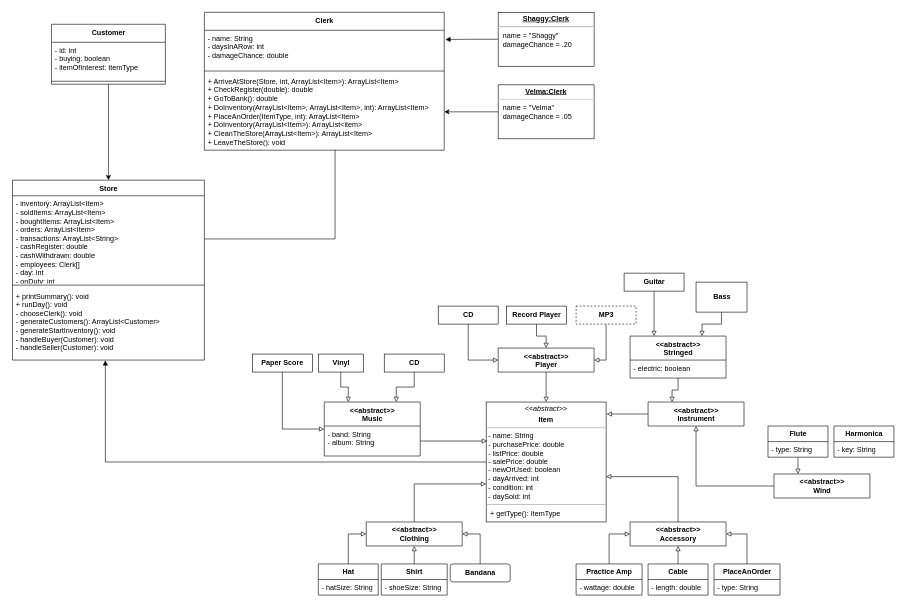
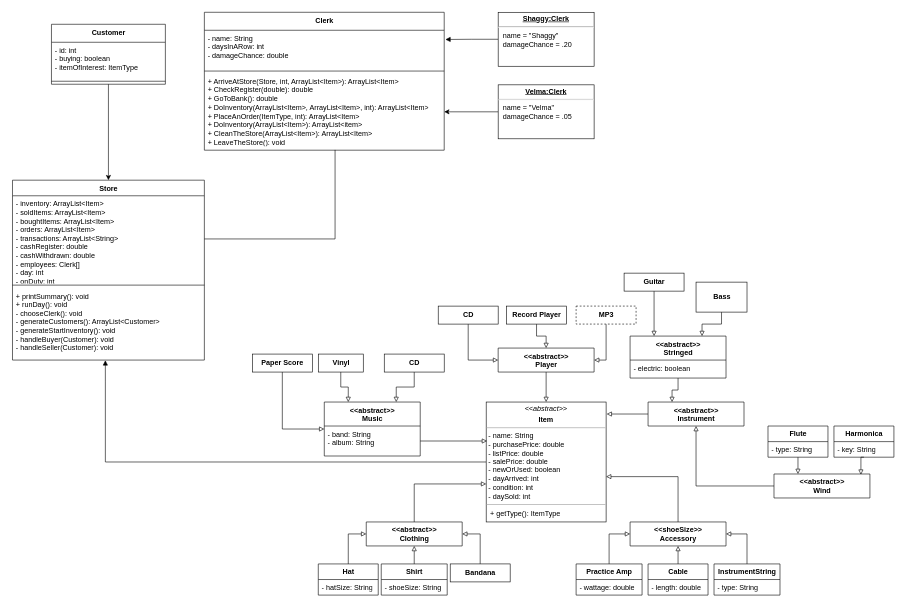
none -> (861, 463)
(679, 535) -> (679, 535)
(748, 572) -> (748, 572)
(480, 573) -> (480, 573)
